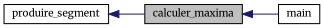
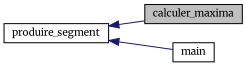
(266, 14) -> (146, 46)
